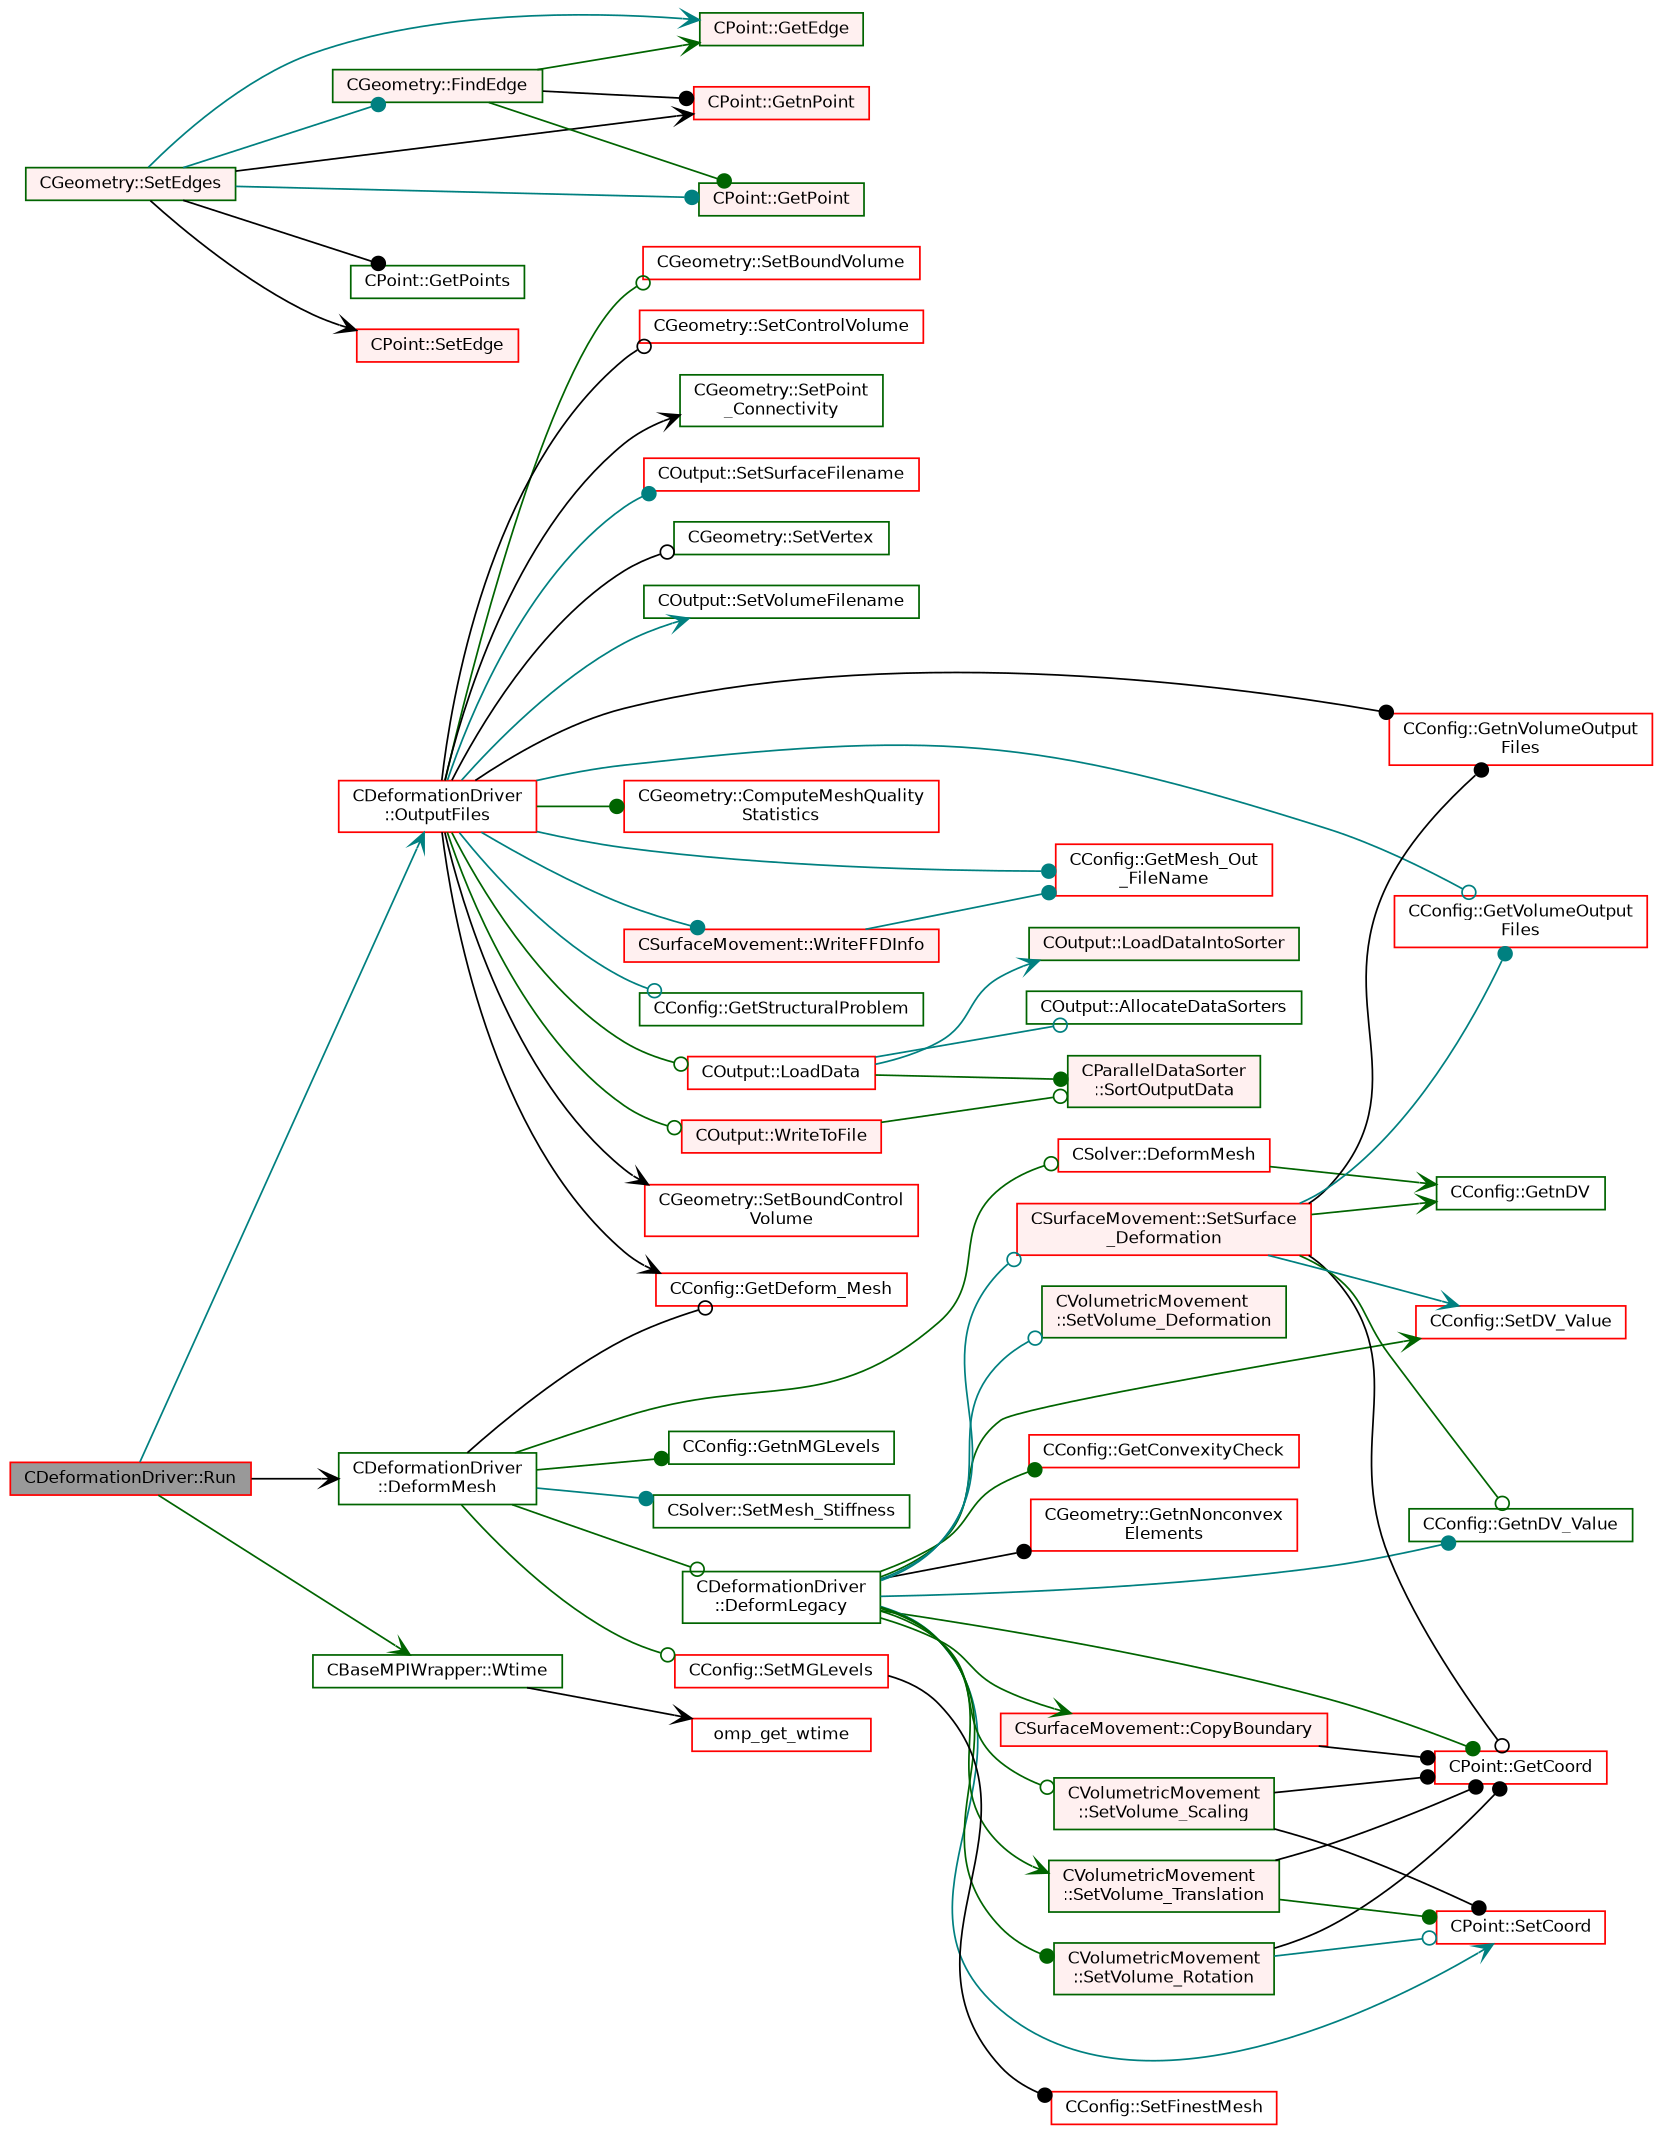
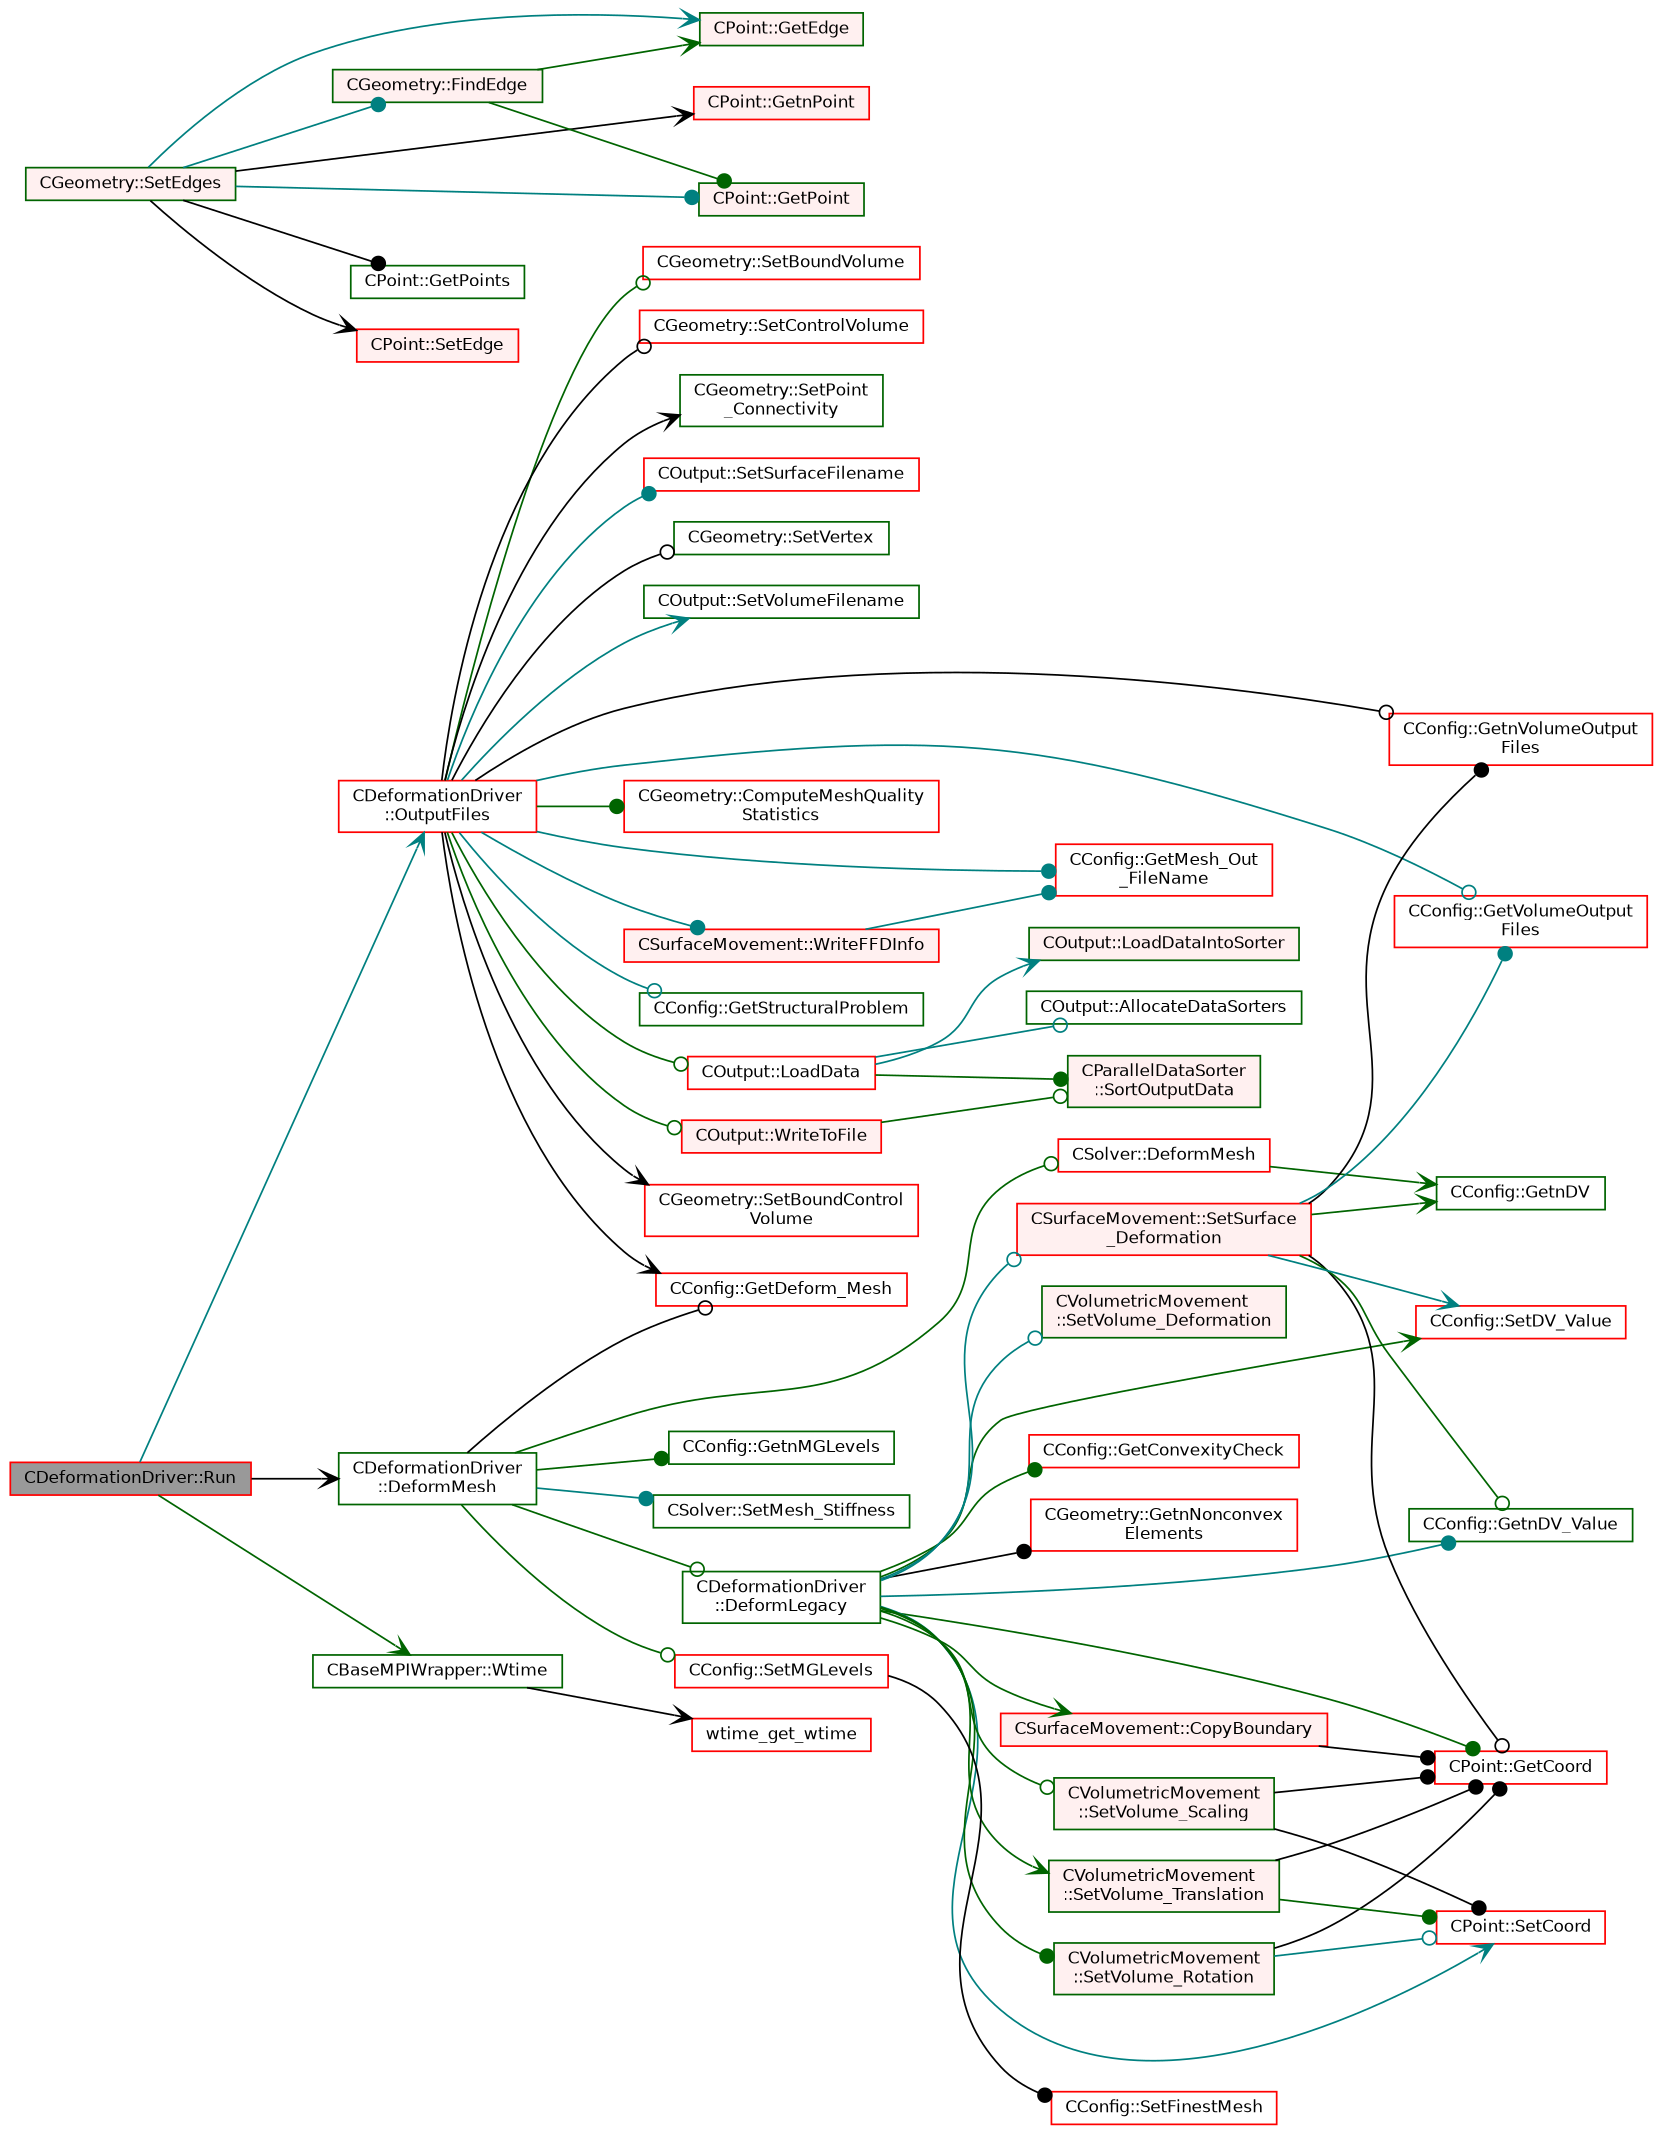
(611, 95) -> none
(919, 673) -> (919, 673)
(781, 1735) -> (781, 1735)
